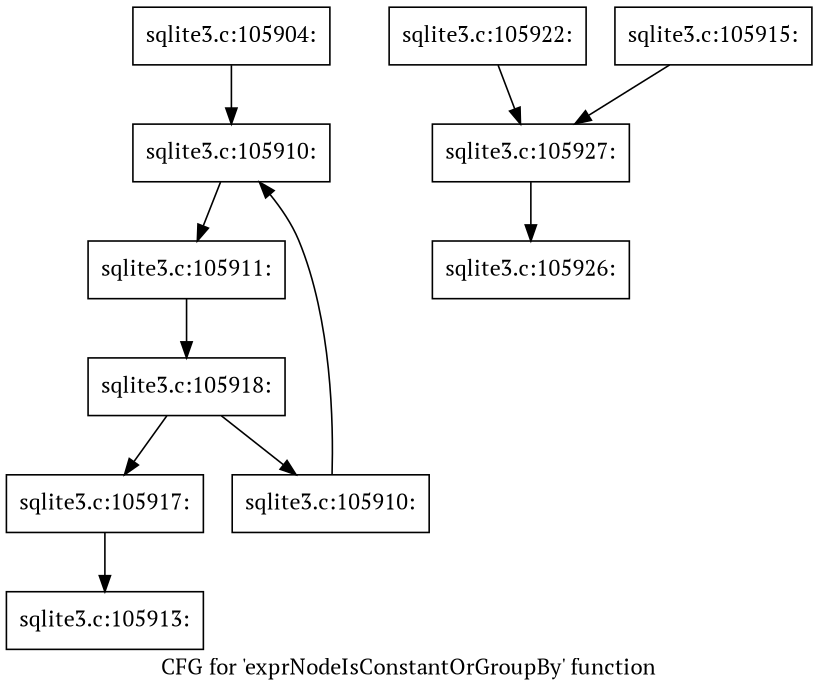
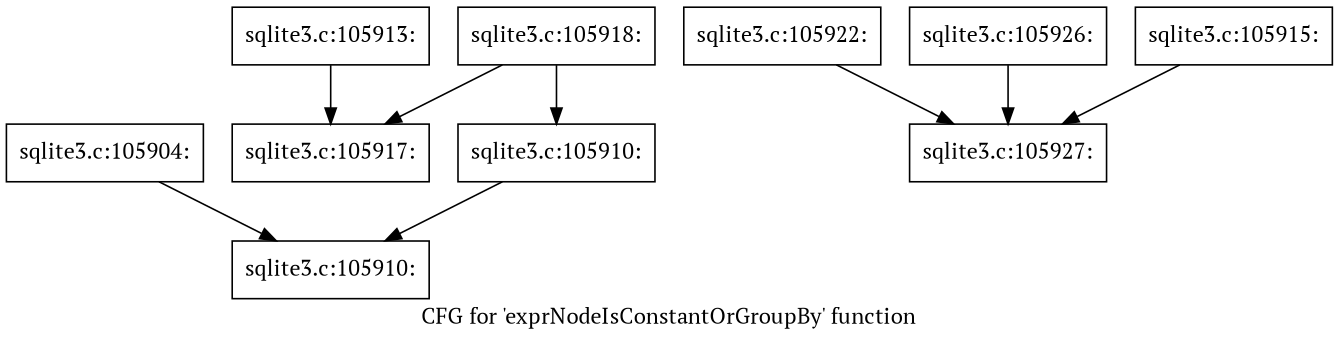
(531, 203) -> (1008, 87)
(187, 270) -> none
(105, 554) -> (331, 87)
